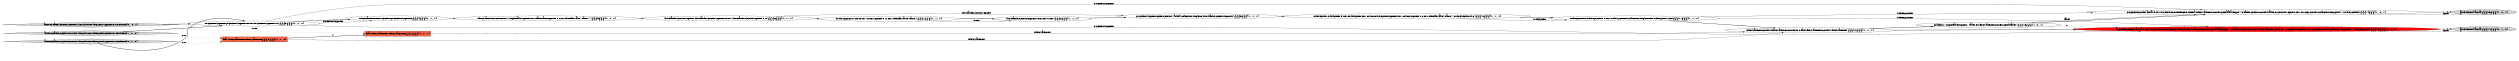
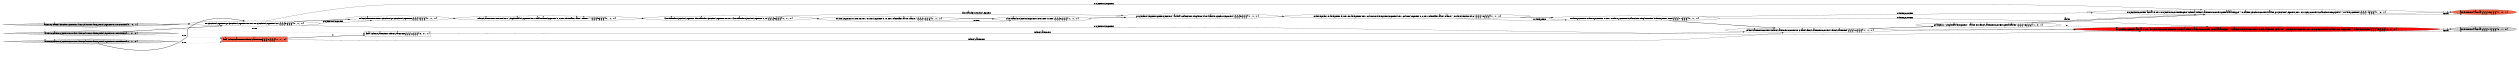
(2484, 12) -> (2484, 12)
(398, 34) -> (398, 34)
